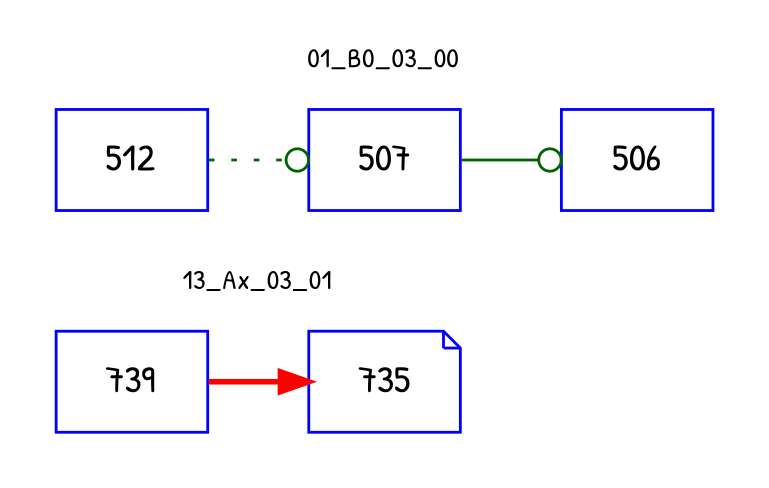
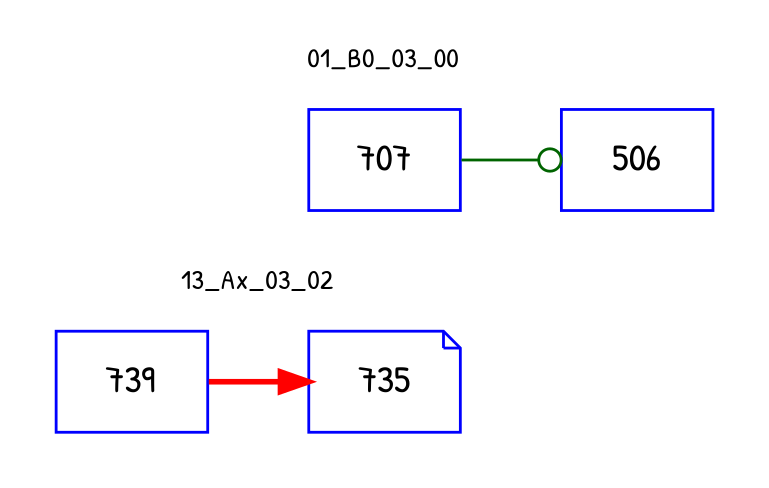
(132, 160) -> none
(385, 160) -> (385, 160)
(258, 282) -> (258, 282)
